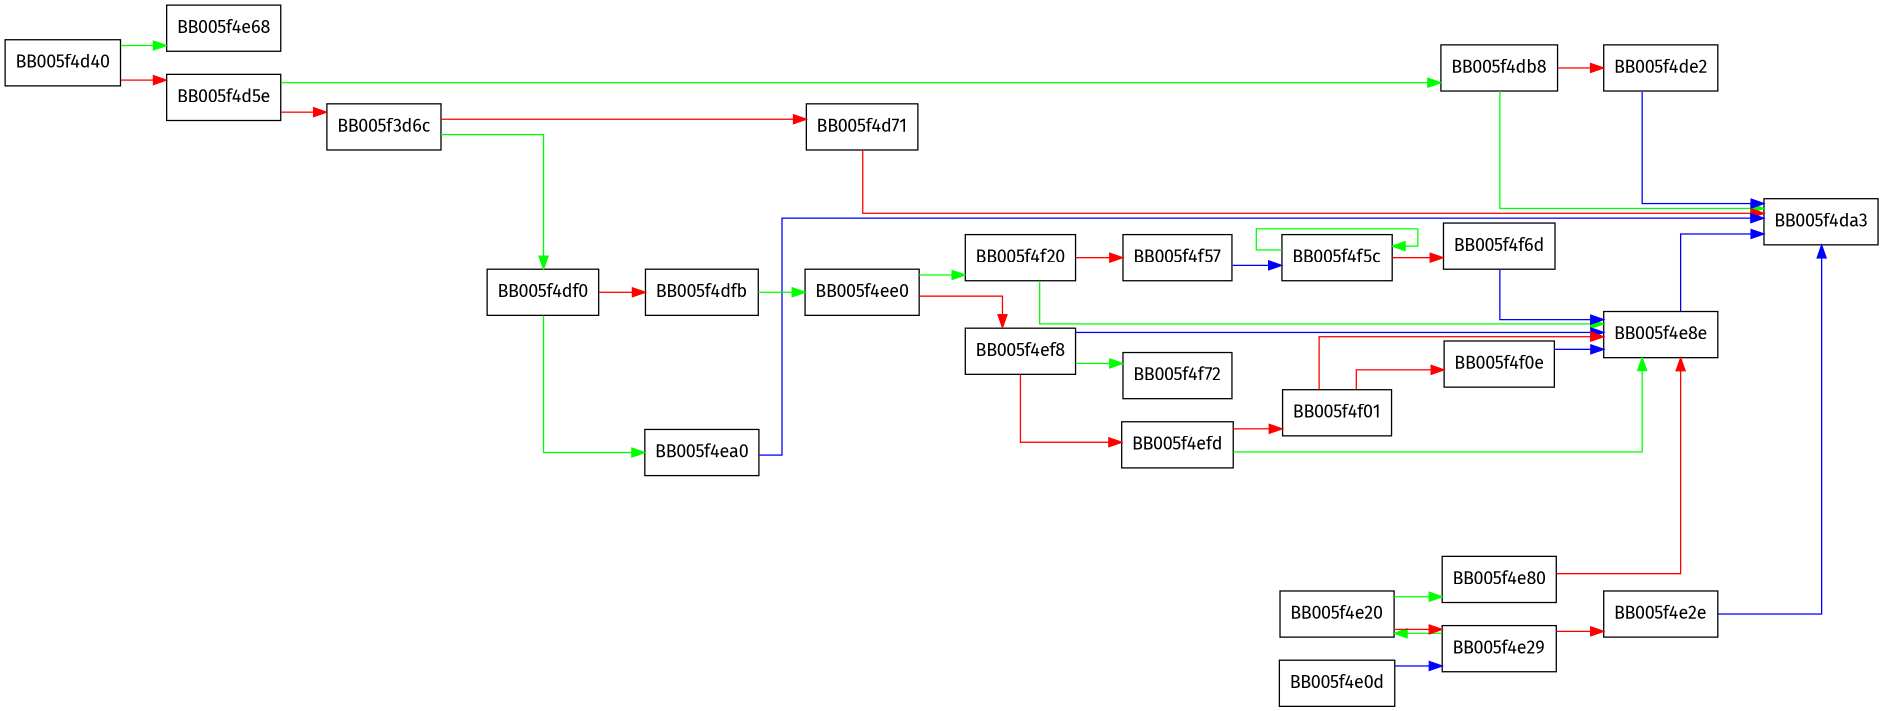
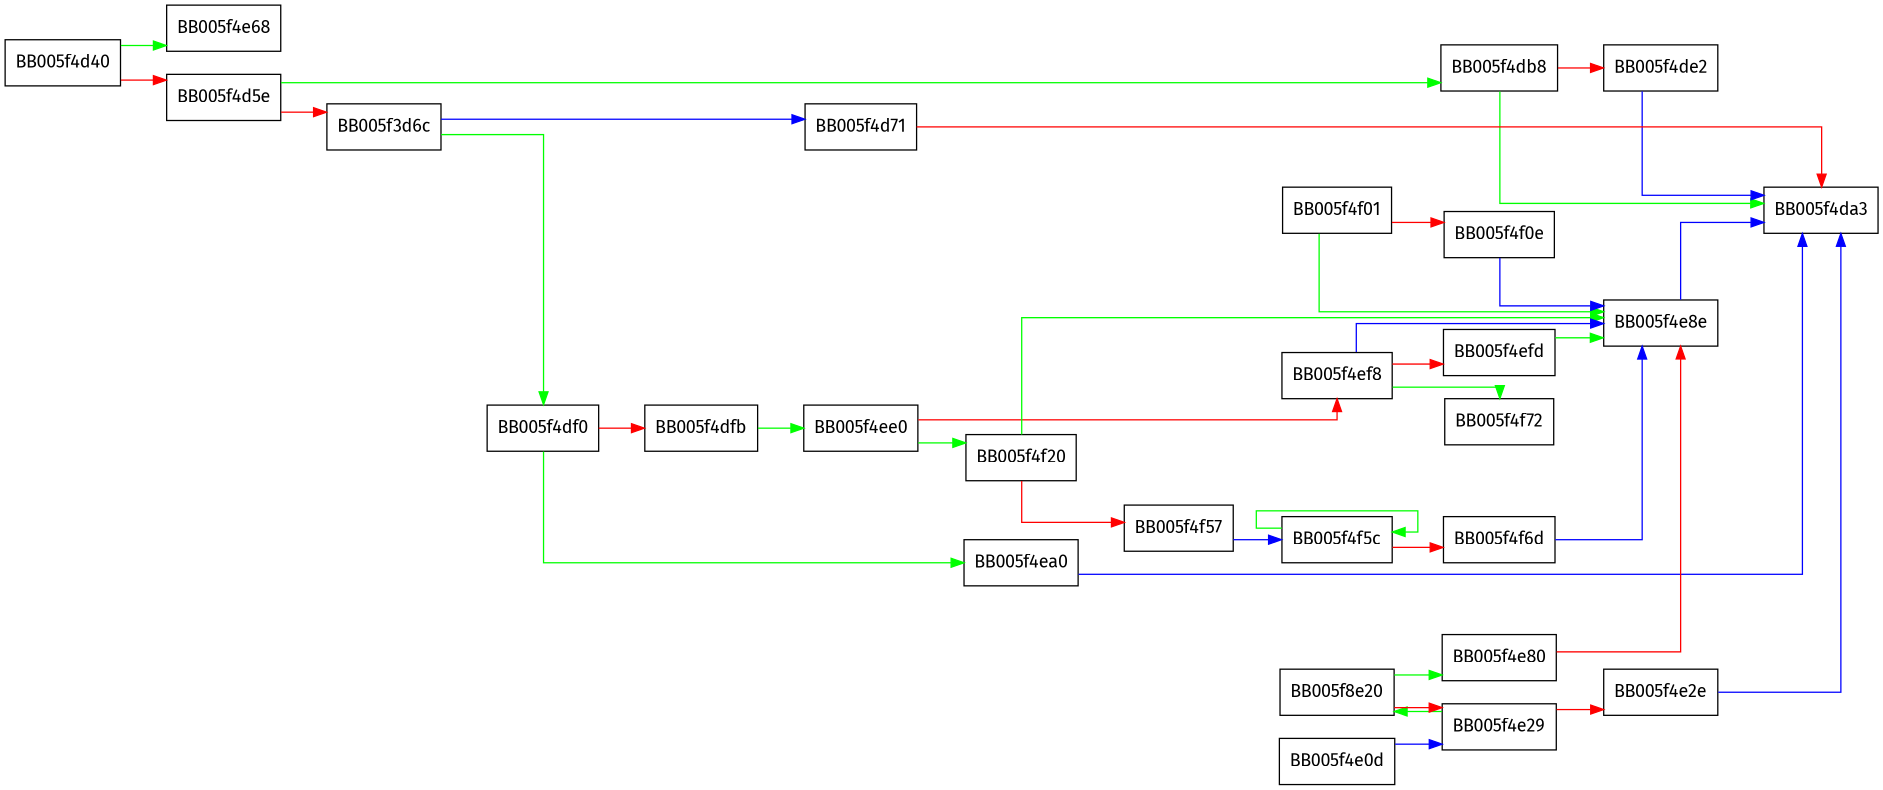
(617, 119) -> (616, 119)
(1429, 337) -> (1416, 312)
(1251, 429) -> none
(1337, 614) -> (1337, 692)
